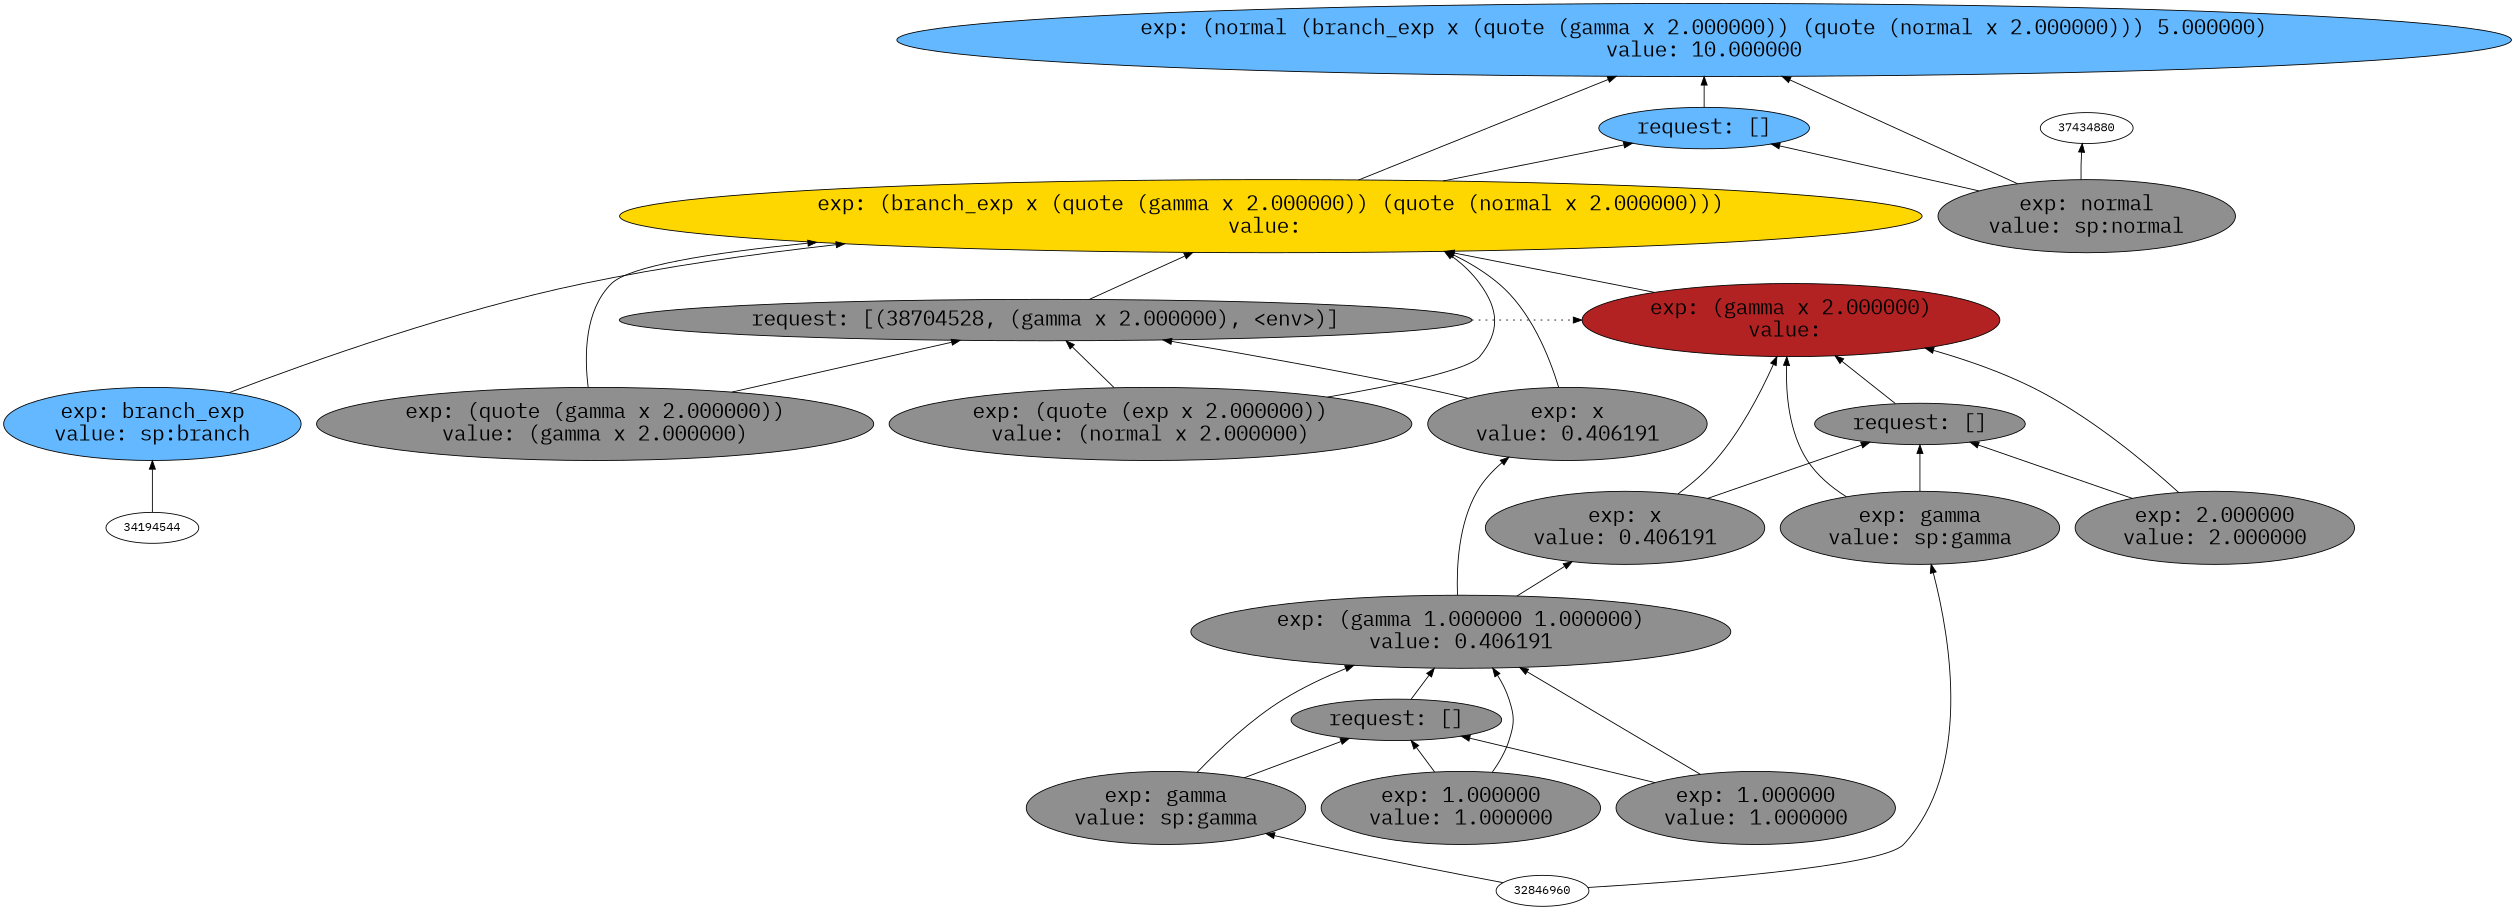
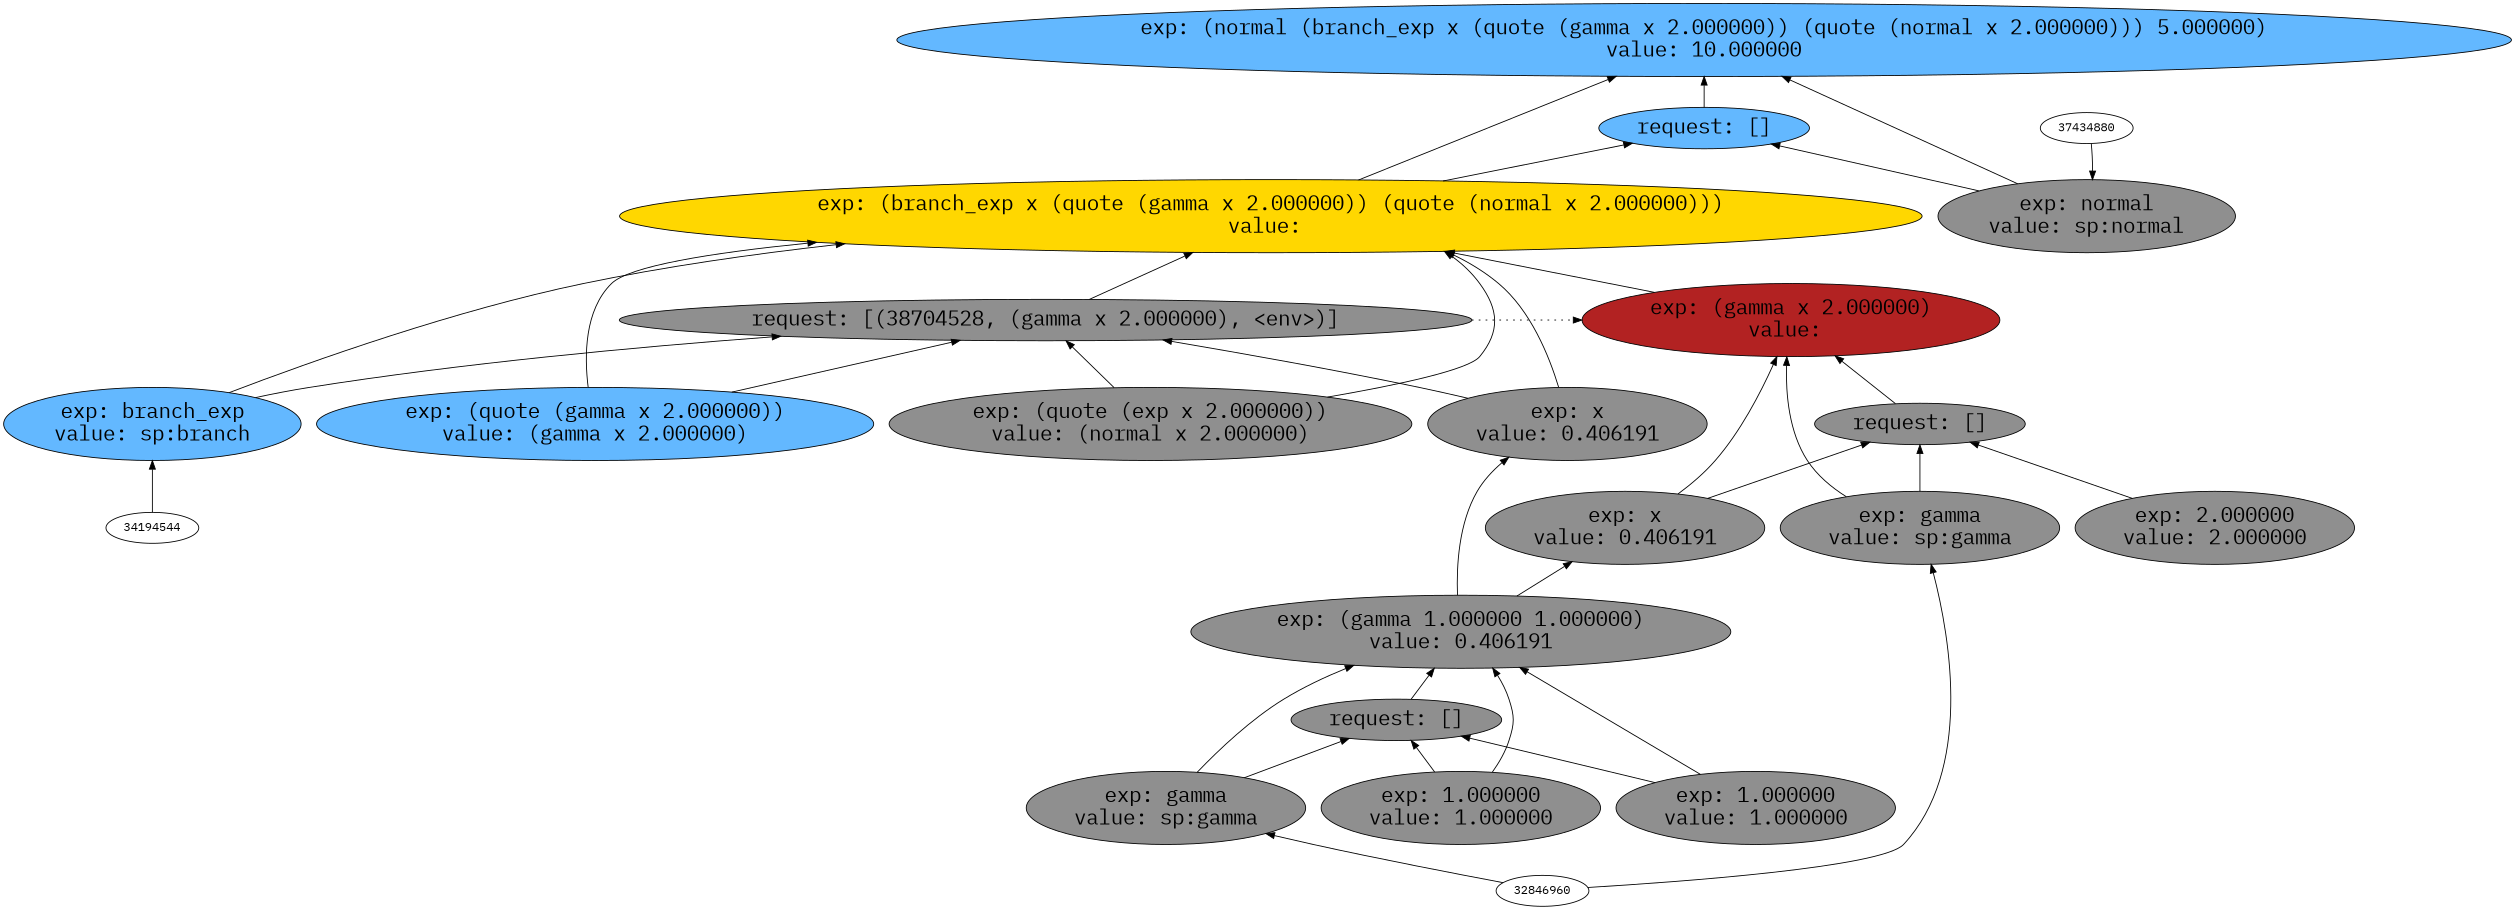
(2081, 166) -> (2092, 157)
none -> (513, 361)
(2065, 406) -> none
(595, 424) -> (595, 424)
